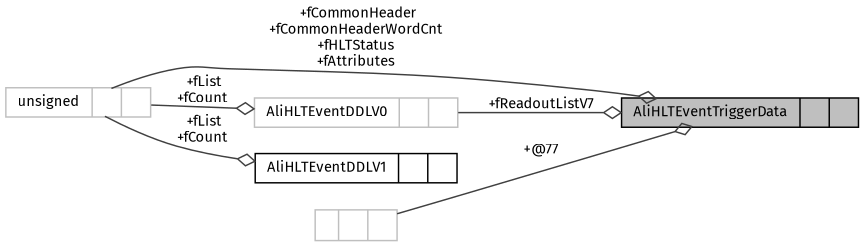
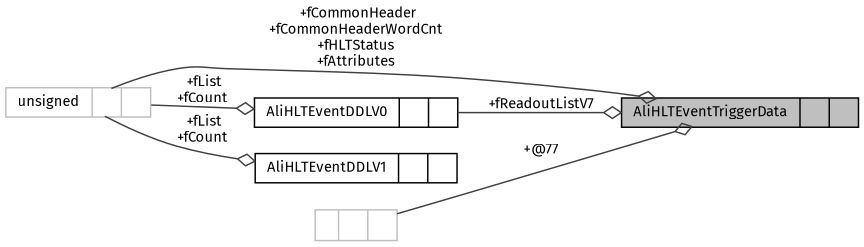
(356, 113) -> (356, 113)
